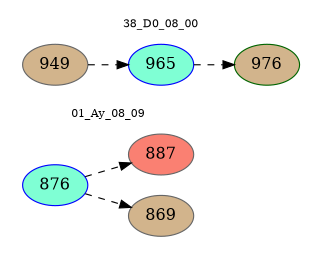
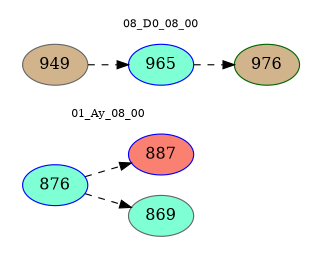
(161, 24) -> (161, 24)
(108, 114) -> (108, 114)
(161, 155) -> (161, 155)
(161, 216) -> (161, 216)
